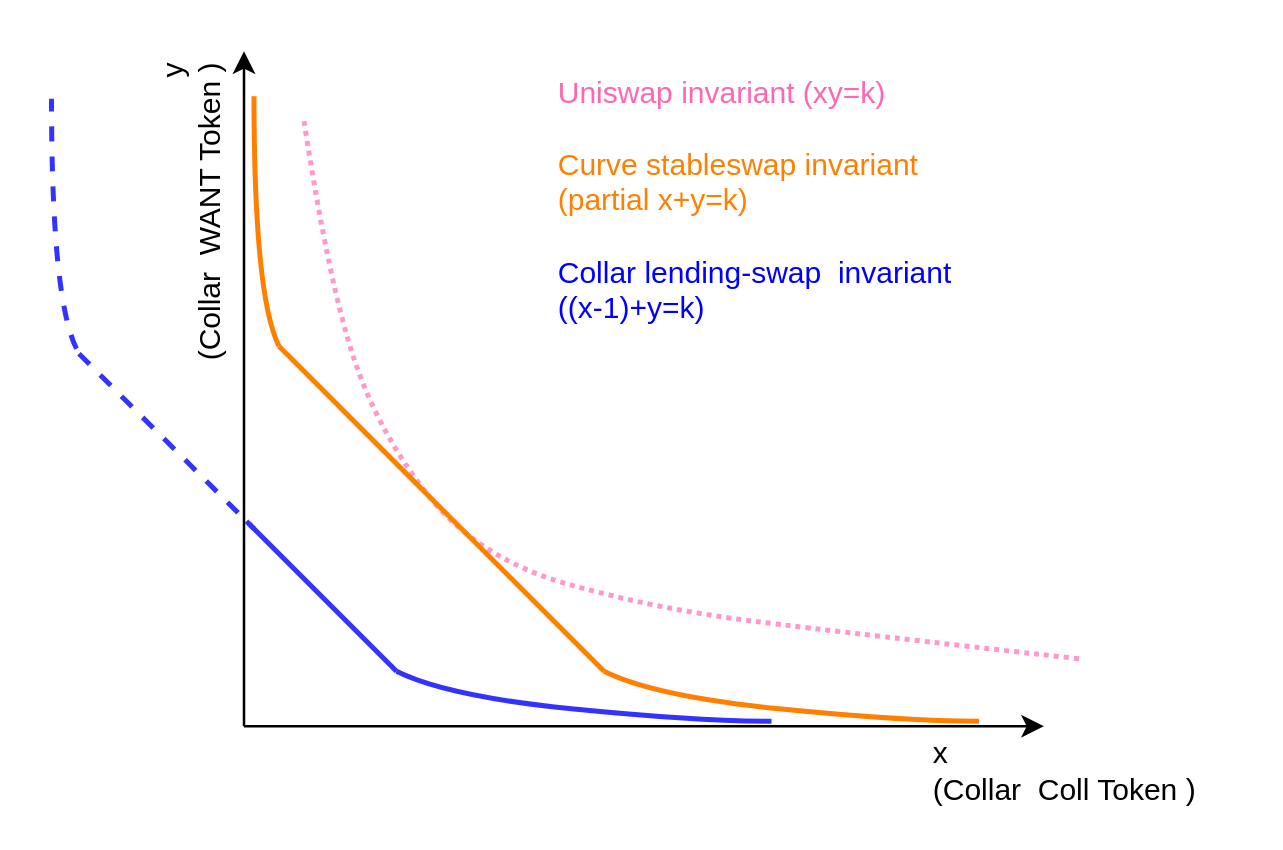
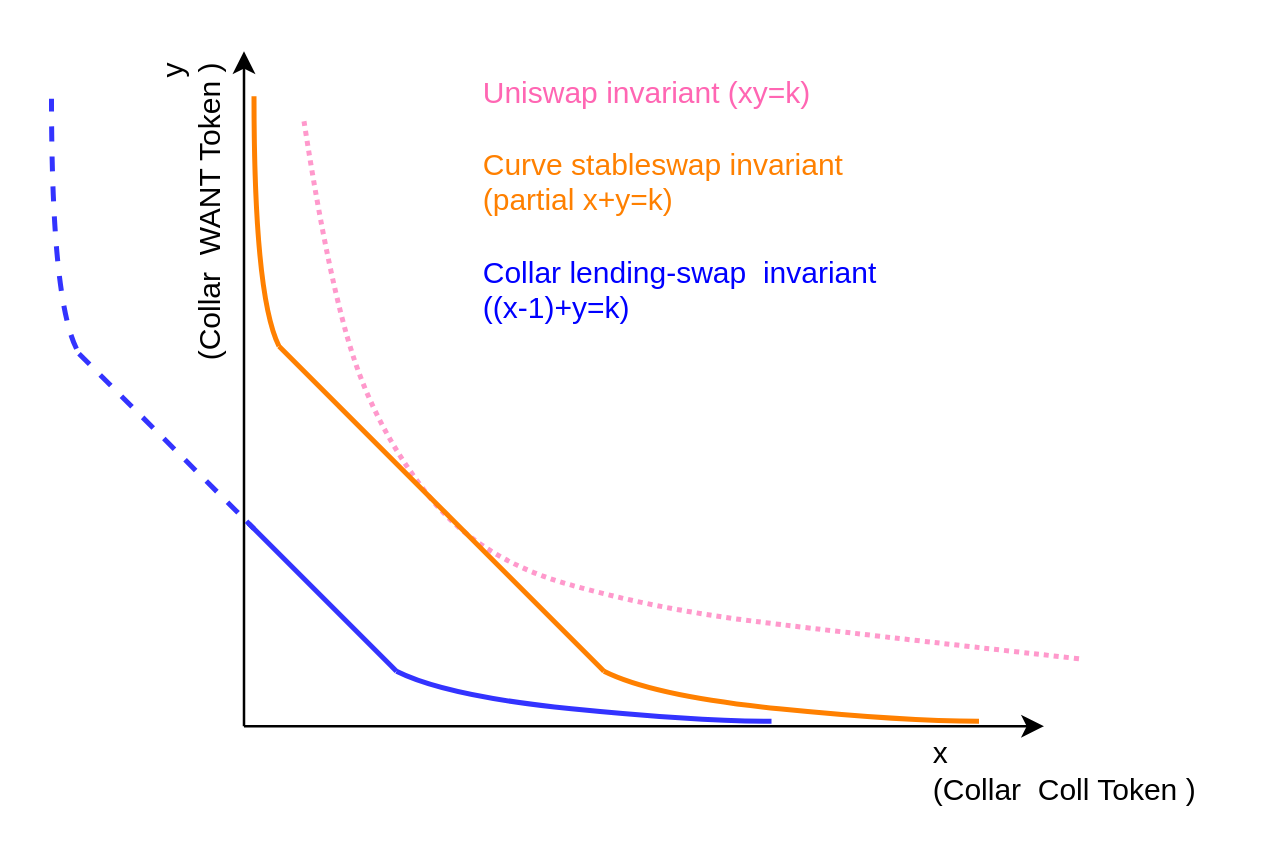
(816, 221) -> (741, 221)
